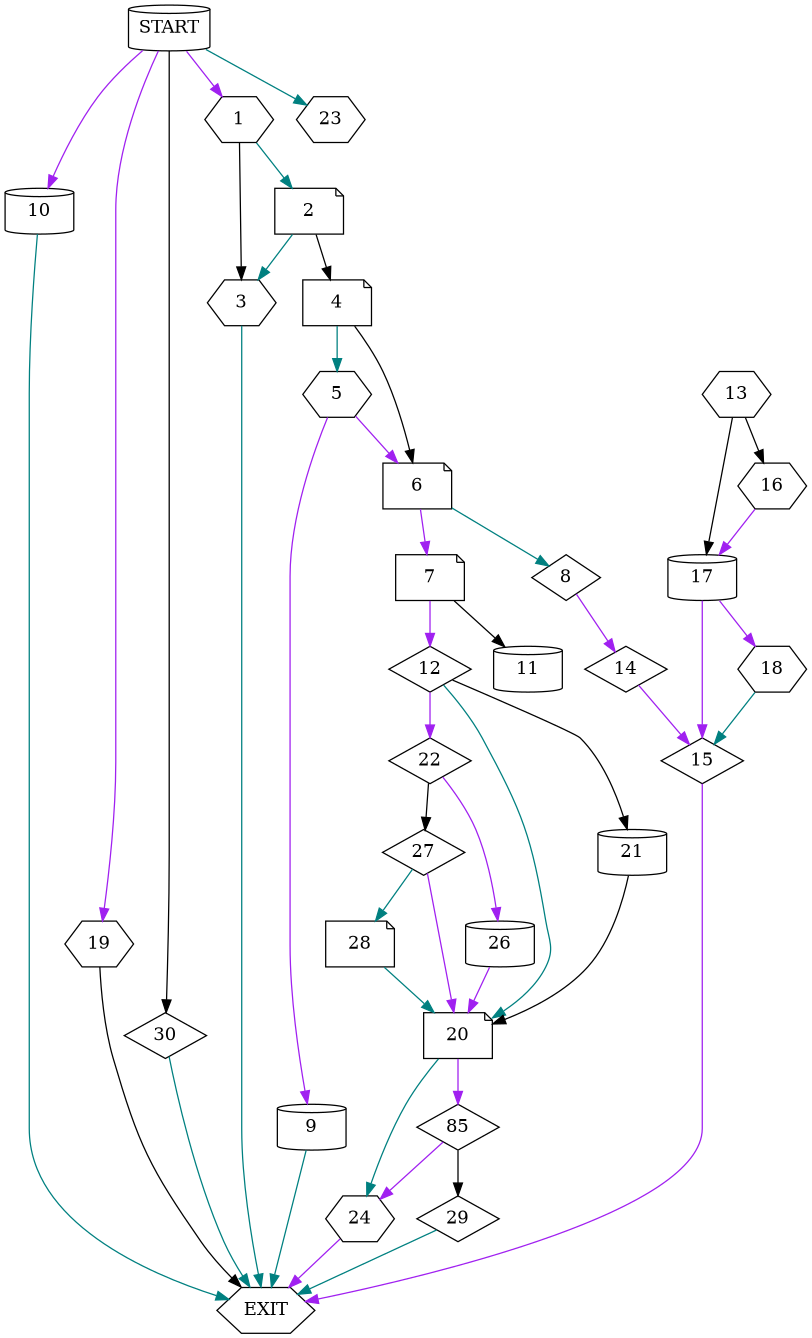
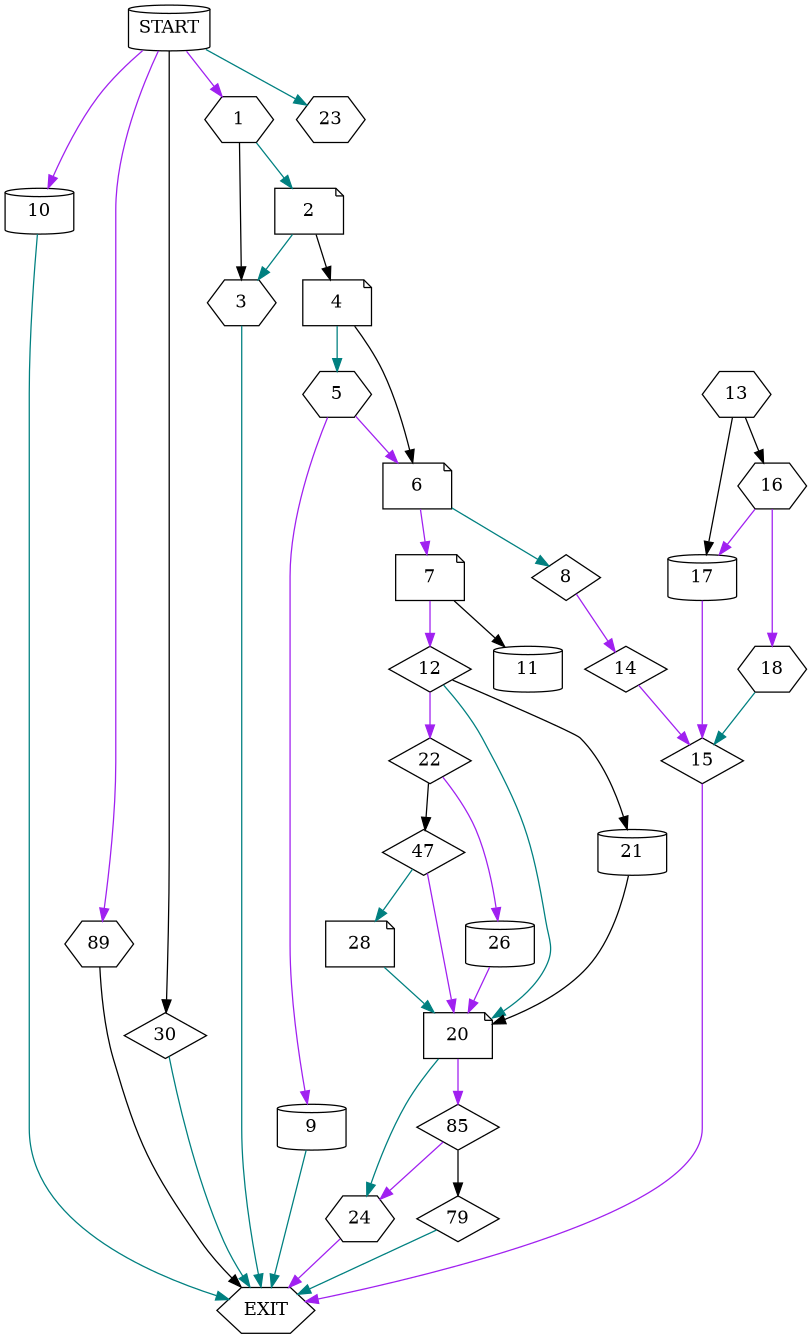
(733, 618) -> (772, 571)
(424, 852) -> (424, 852)
(99, 944) -> (99, 944)
(458, 1219) -> (458, 1219)
